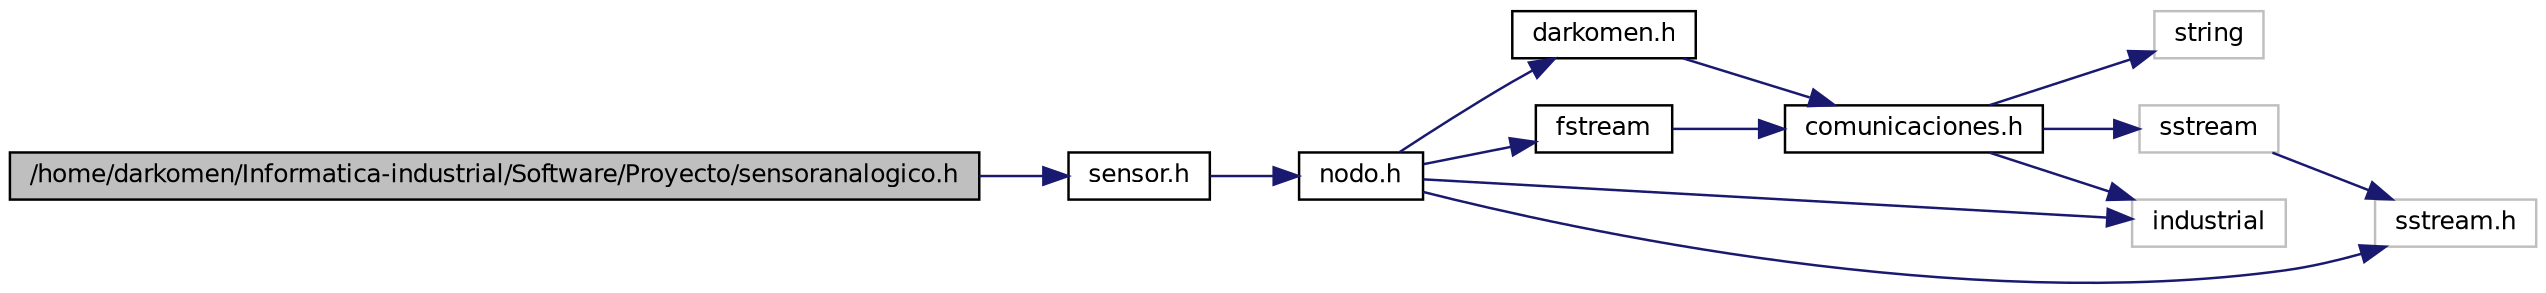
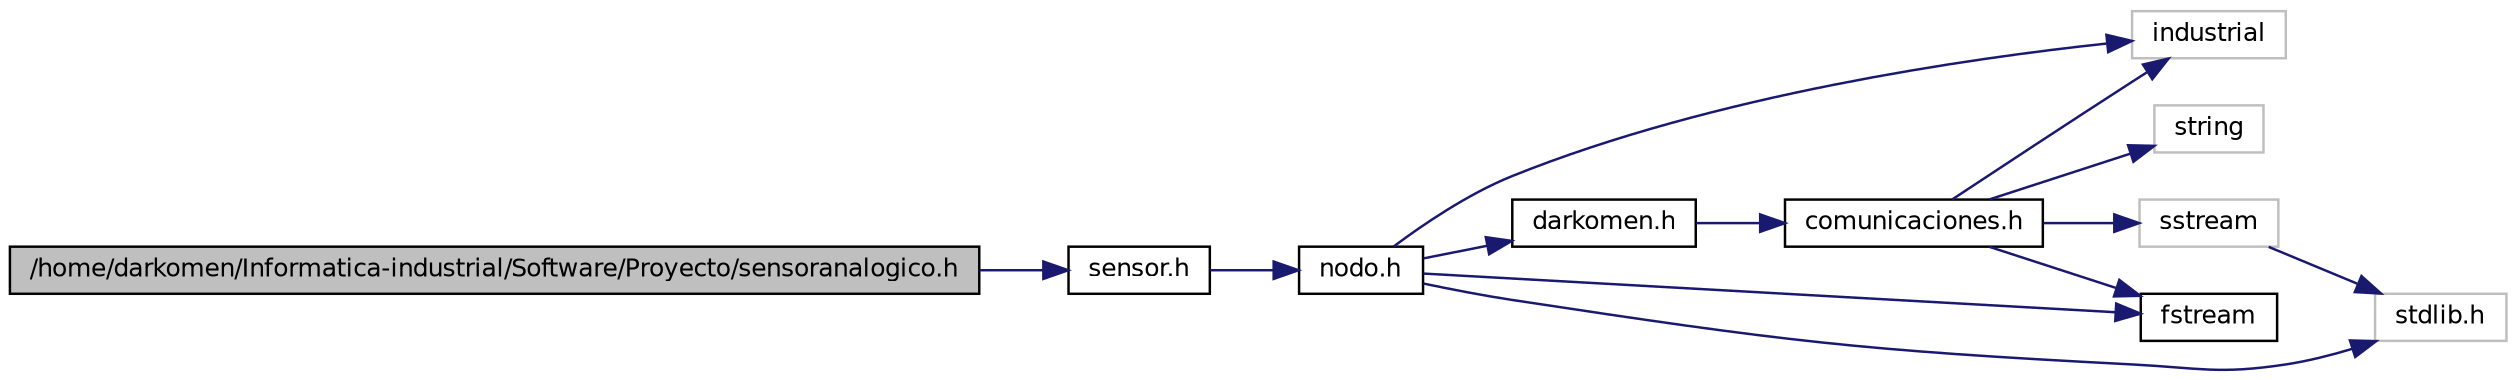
(1716, 129) -> (2053, 267)
(2456, 223) -> (2441, 317)
